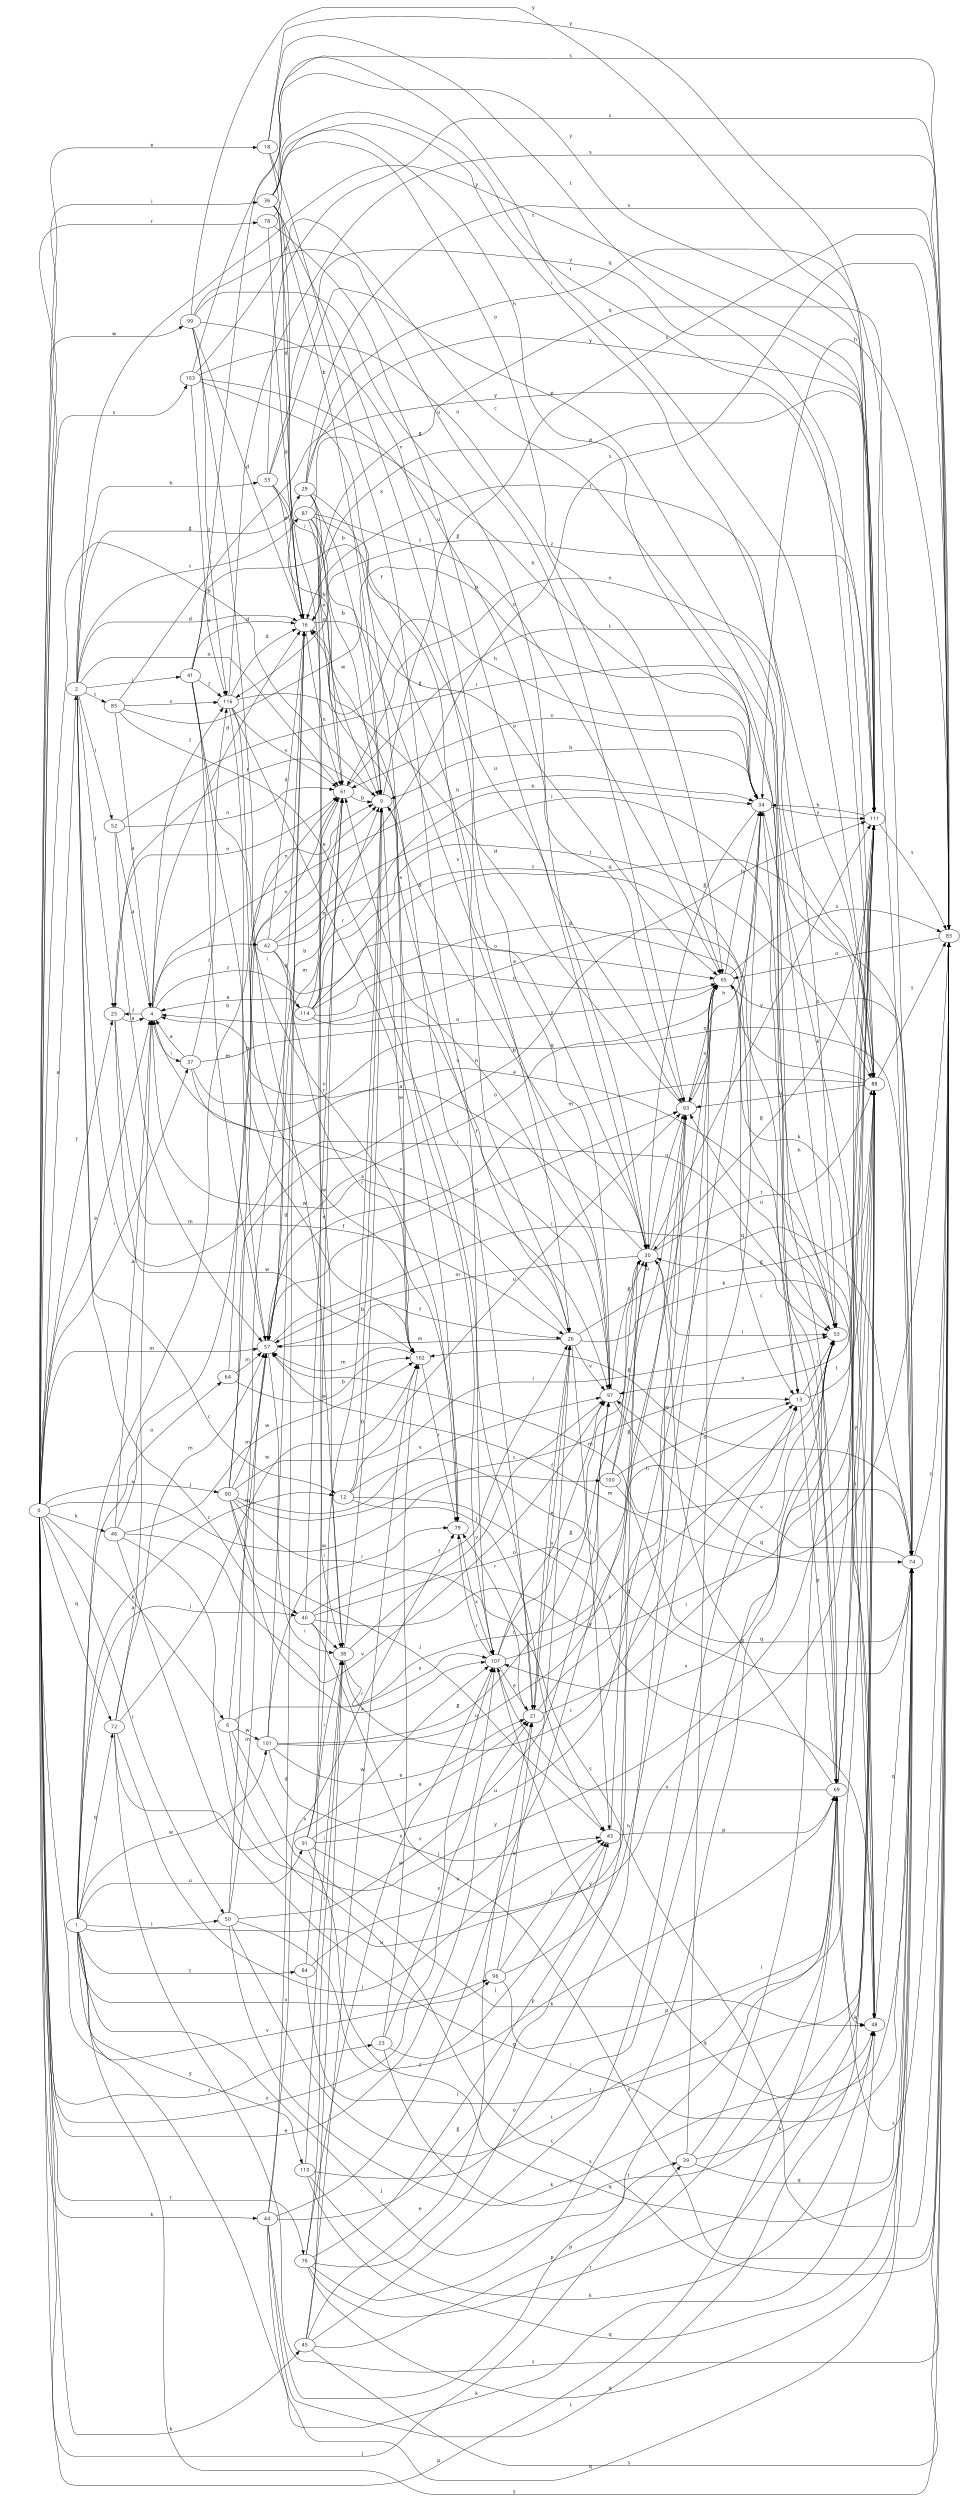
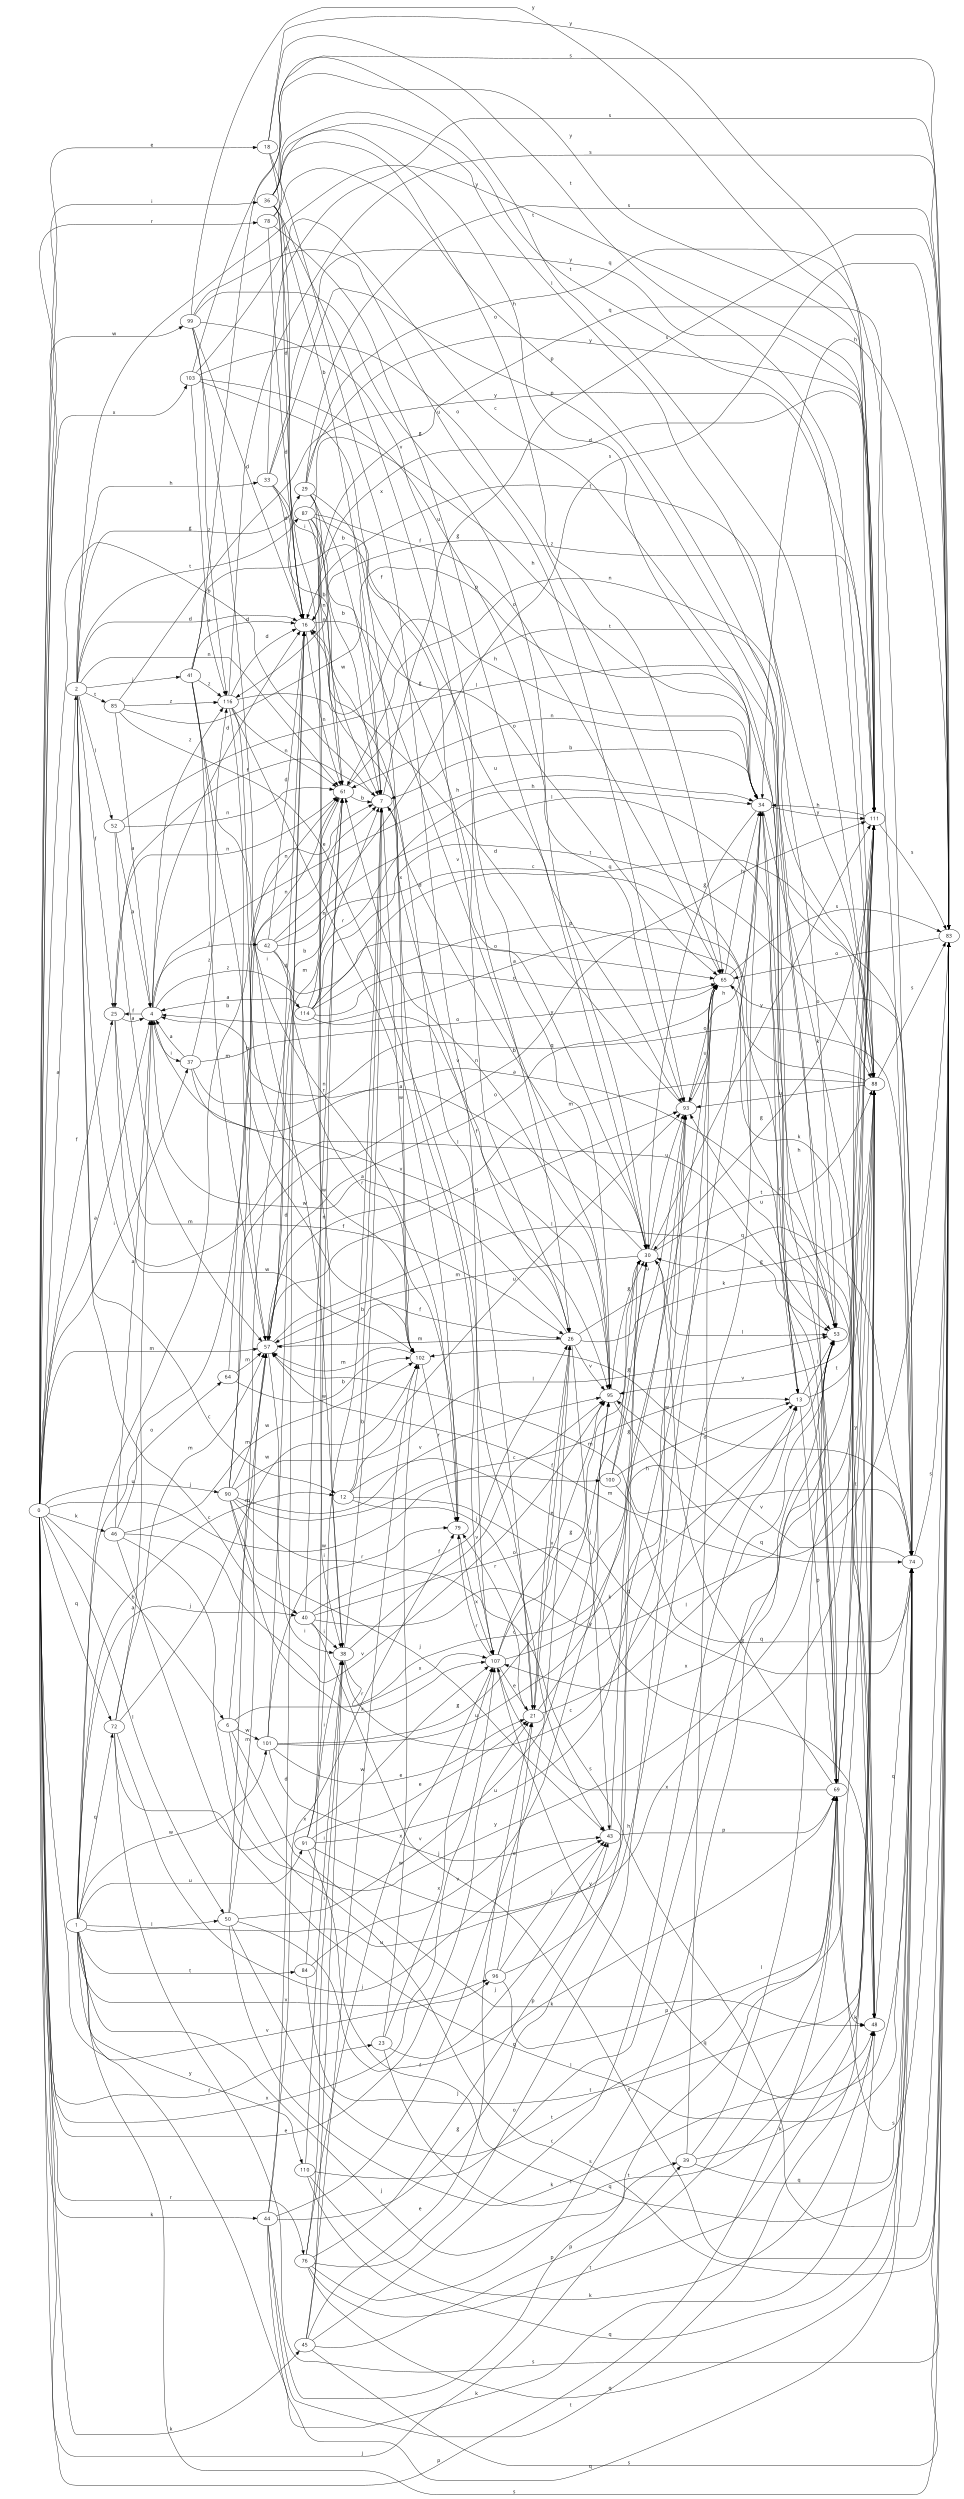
none -> (738, 621)
(382, 801) -> (382, 801)
(740, 1182) -> (775, 1101)
(610, 1396) -> (610, 1396)
